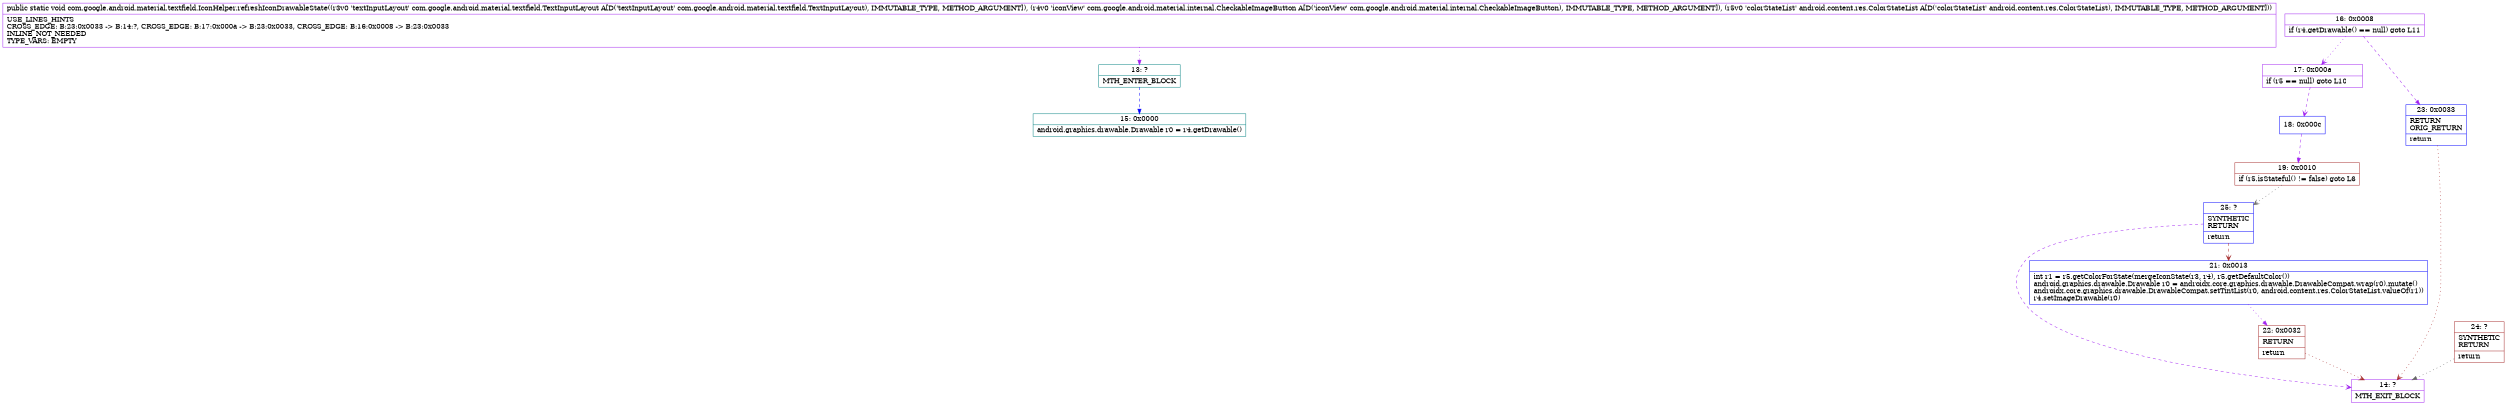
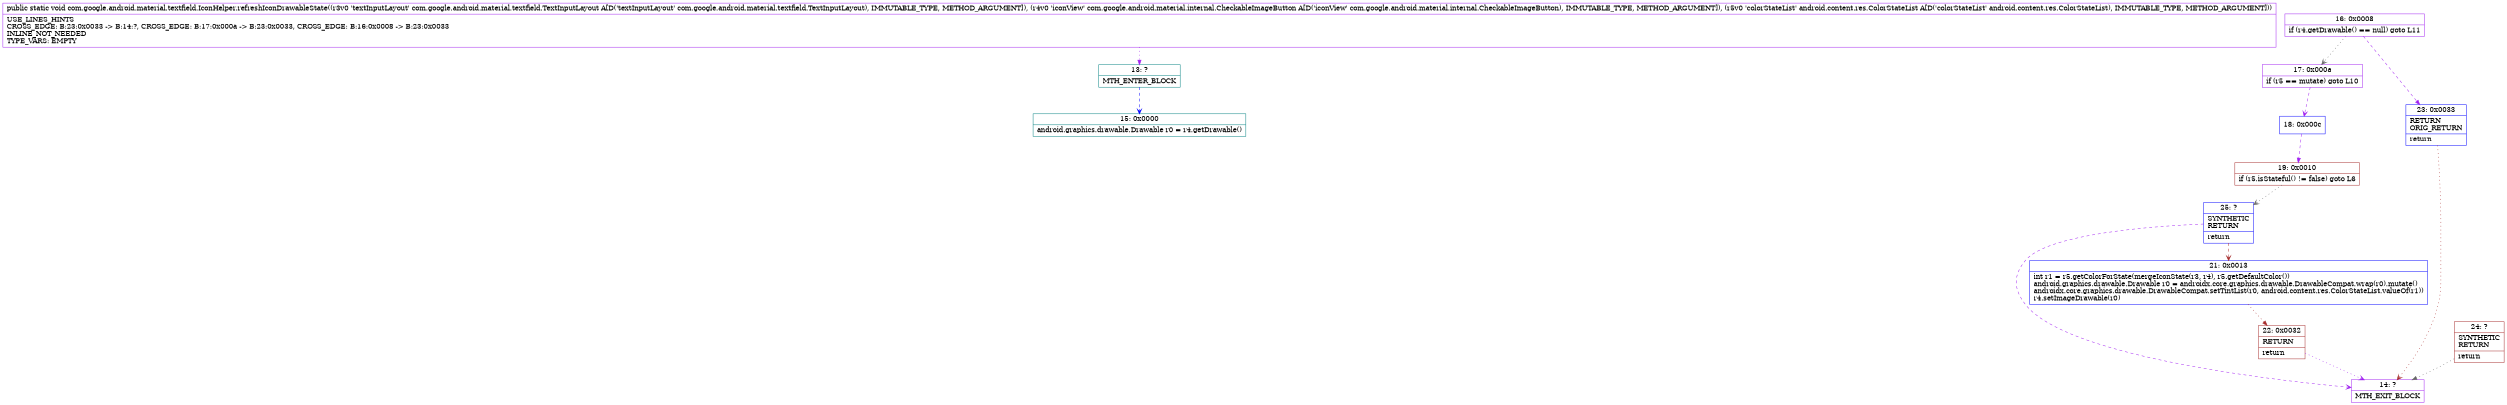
(2335, 49) -> (2335, 49)
(2307, 81) -> (2312, 81)
(1139, 98) -> (1139, 98)
(2256, 313) -> (2256, 313)
(2333, 366) -> (2333, 366)
